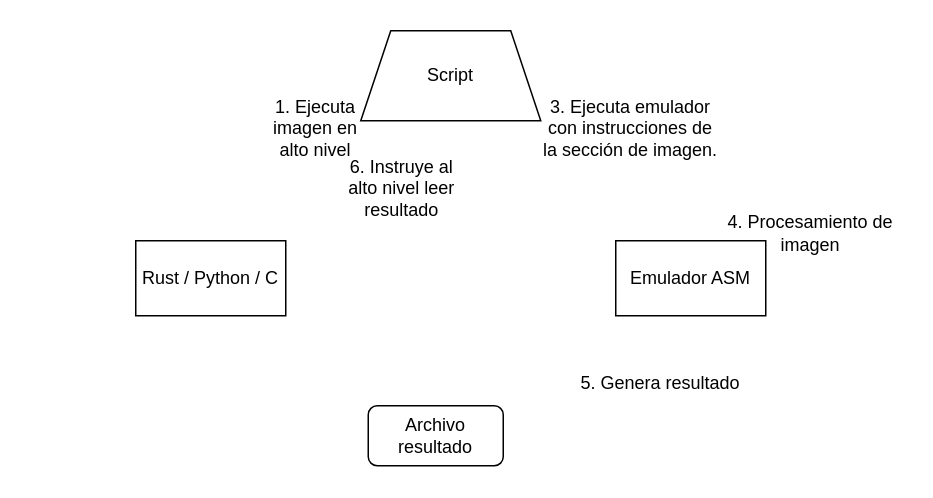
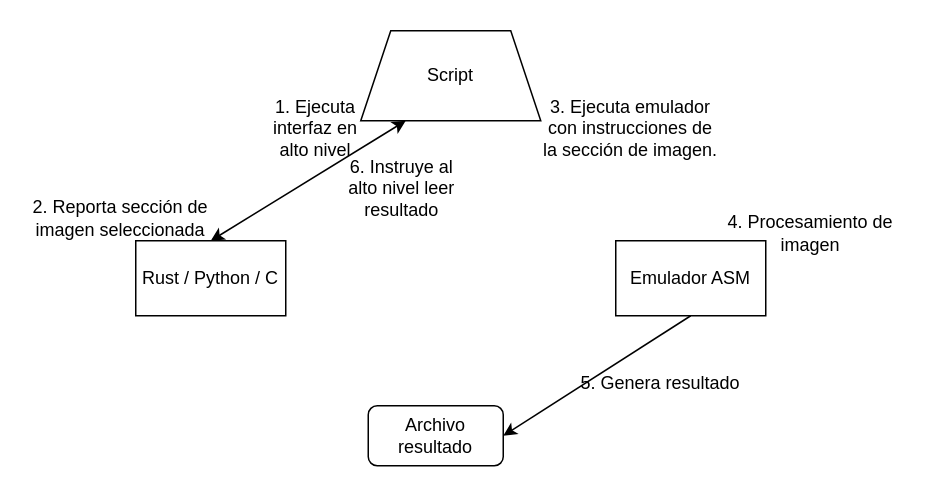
(316, 128) -> (316, 128)
none -> (308, 181)
none -> (121, 218)
none -> (601, 373)
